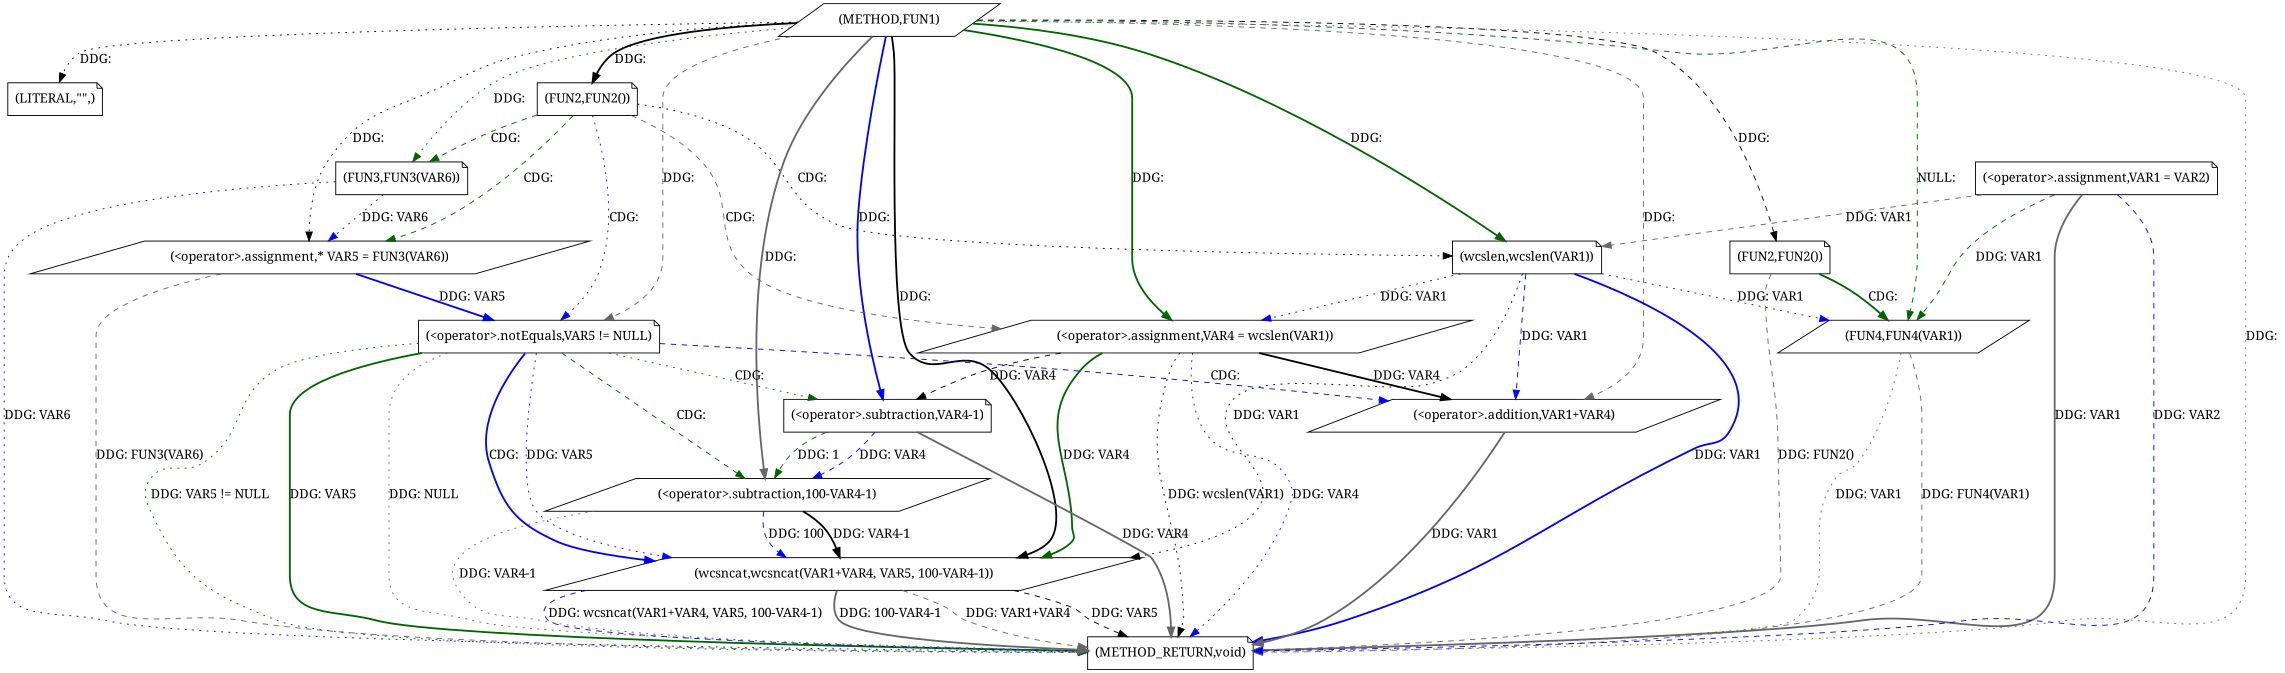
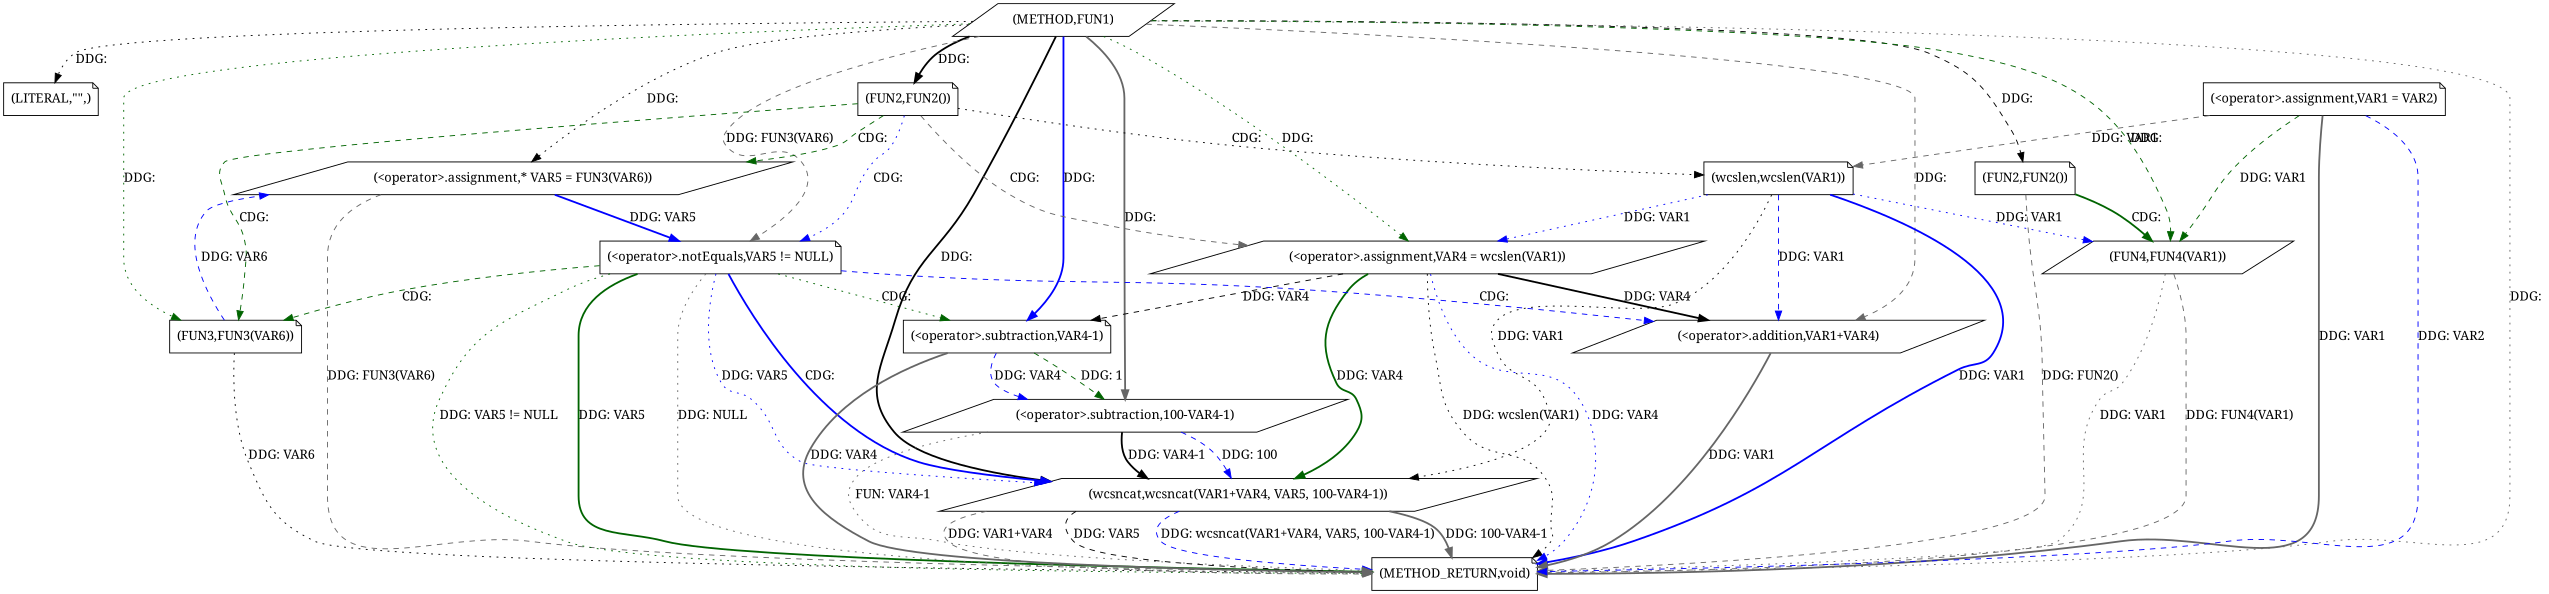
(1249, 93) -> none
(1132, 117) -> (1257, 128)
(681, 178) -> (780, 139)
(1938, 178) -> (2148, 139)
(359, 215) -> (195, 240)
(649, 413) -> (445, 283)
(498, 574) -> (893, 495)
(199, 630) -> (666, 562)
